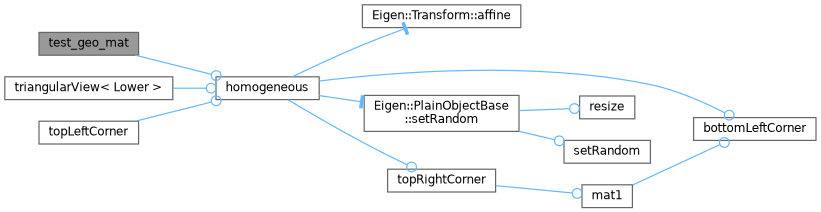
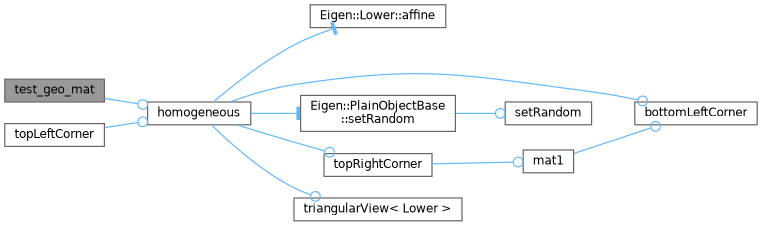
(442, 16) -> (378, 16)
(190, 88) -> (258, 165)
(607, 107) -> none
